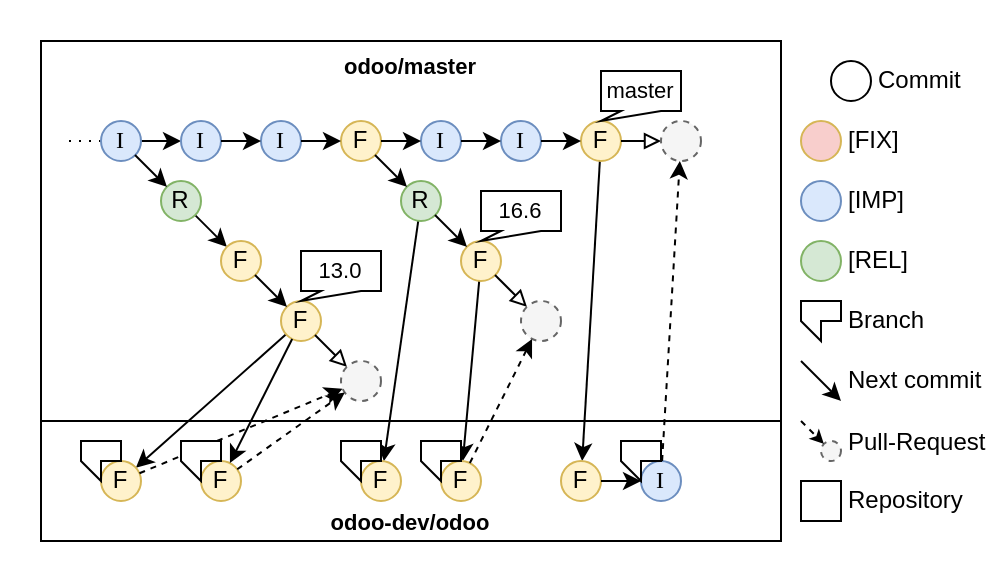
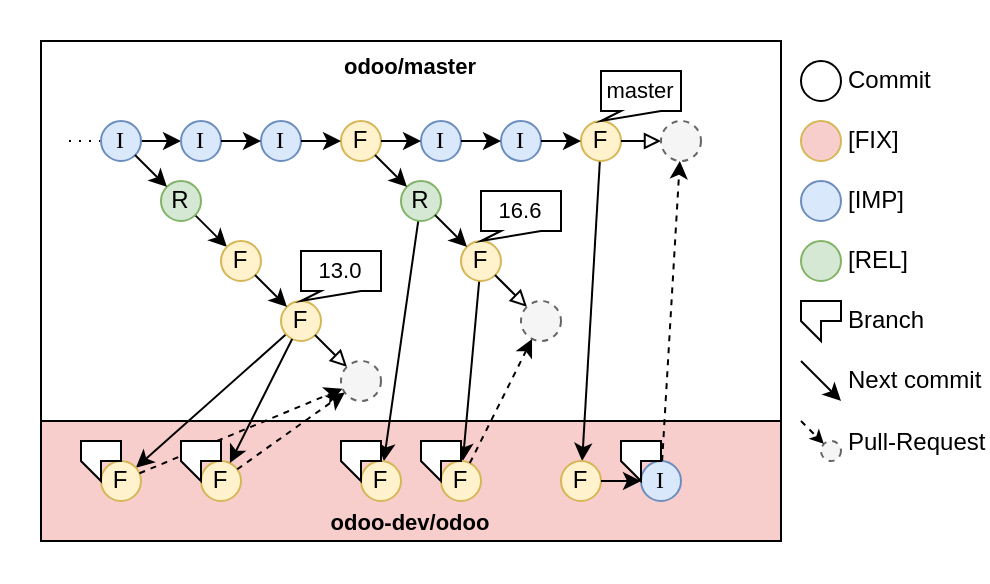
(851, 81) -> (821, 81)
(411, 481) -> (411, 481)
(821, 501) -> none
